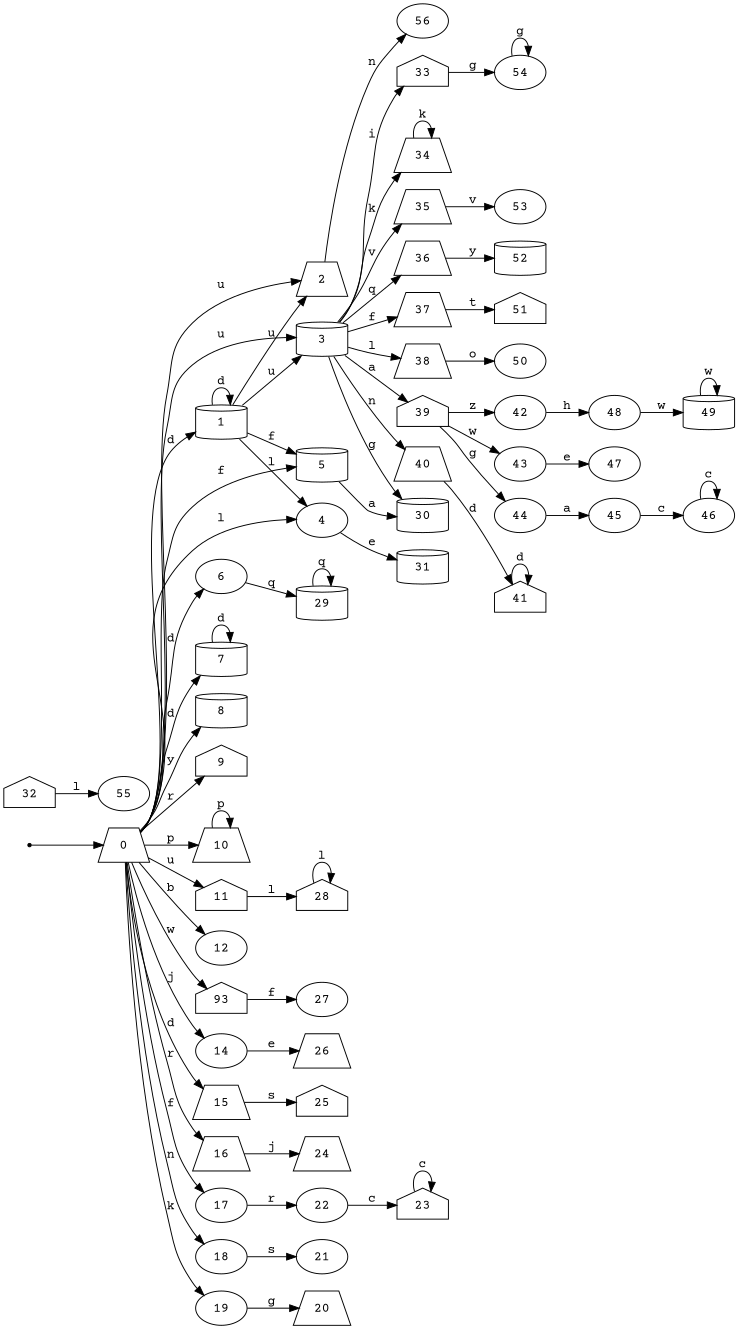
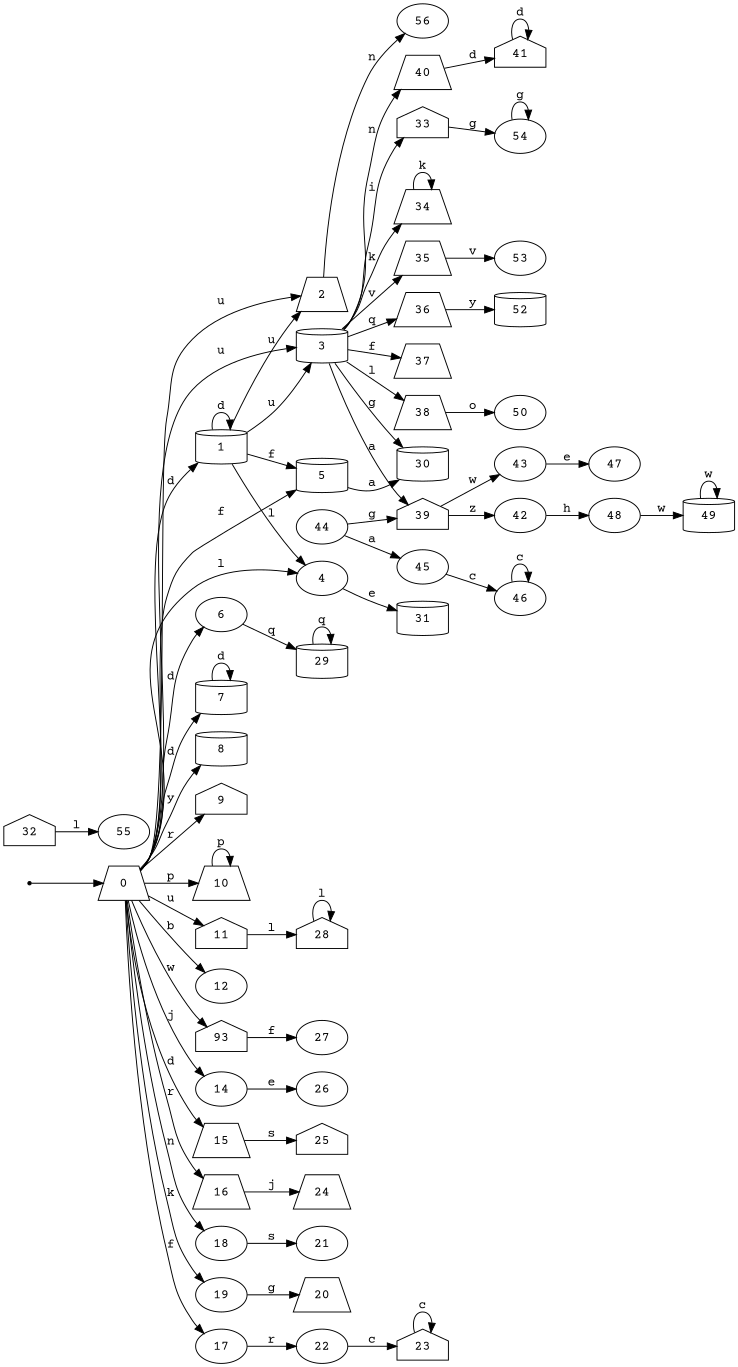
(520, 310) -> none
(469, 460) -> (367, 522)
(322, 1051) -> (322, 1089)
